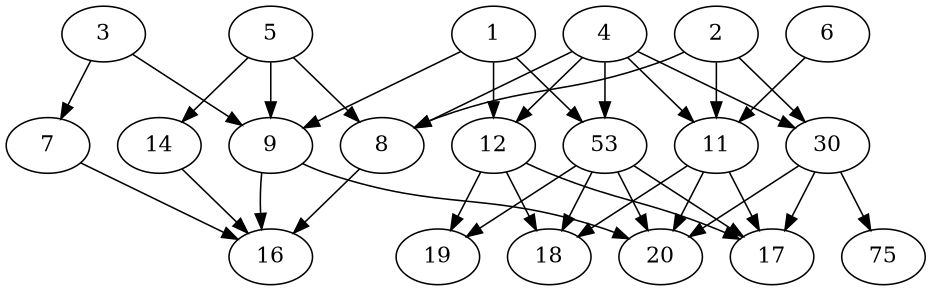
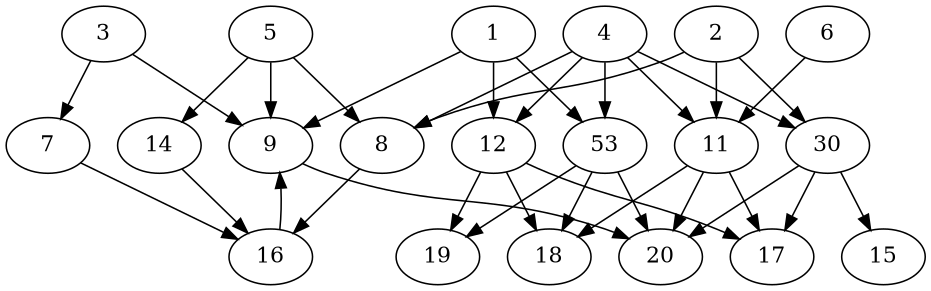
(260, 193) -> (281, 209)
(680, 195) -> none
(883, 257) -> (883, 257)
